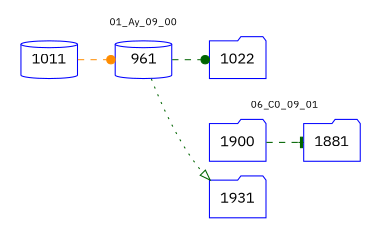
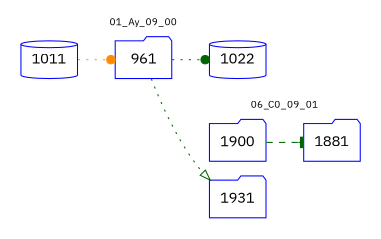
(92, 60) -> (92, 60)
(143, 60) -> (143, 60)
(186, 60) -> (186, 60)
(238, 60) -> (238, 60)
